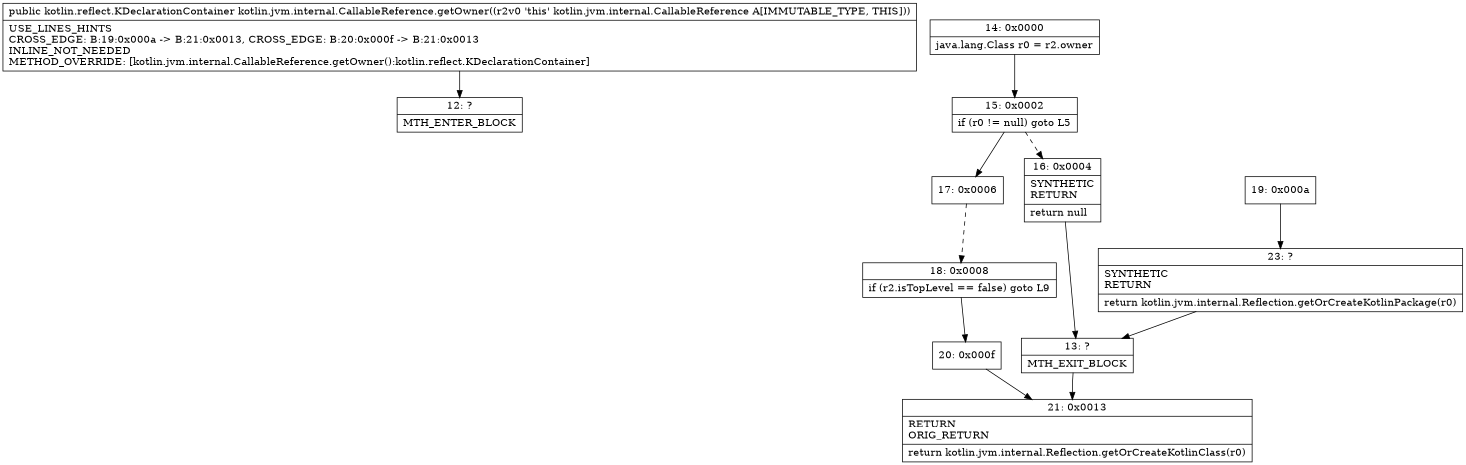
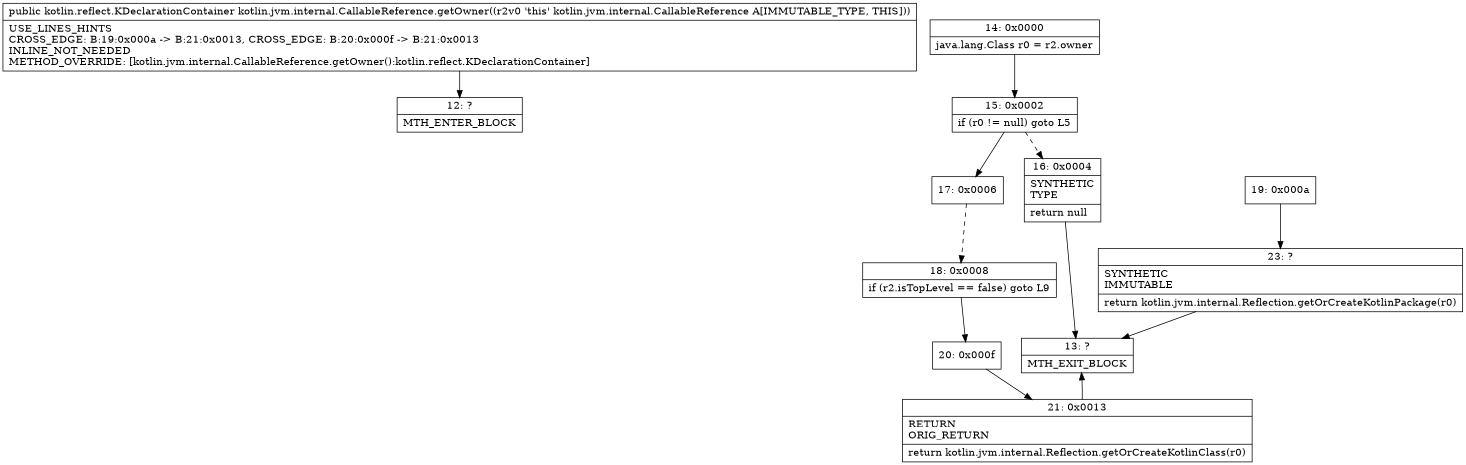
(1054, 195) -> (1045, 195)
(1128, 285) -> (1139, 285)
(1073, 382) -> (1082, 390)
